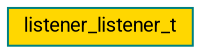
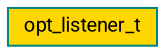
(100, 27) -> (82, 27)
